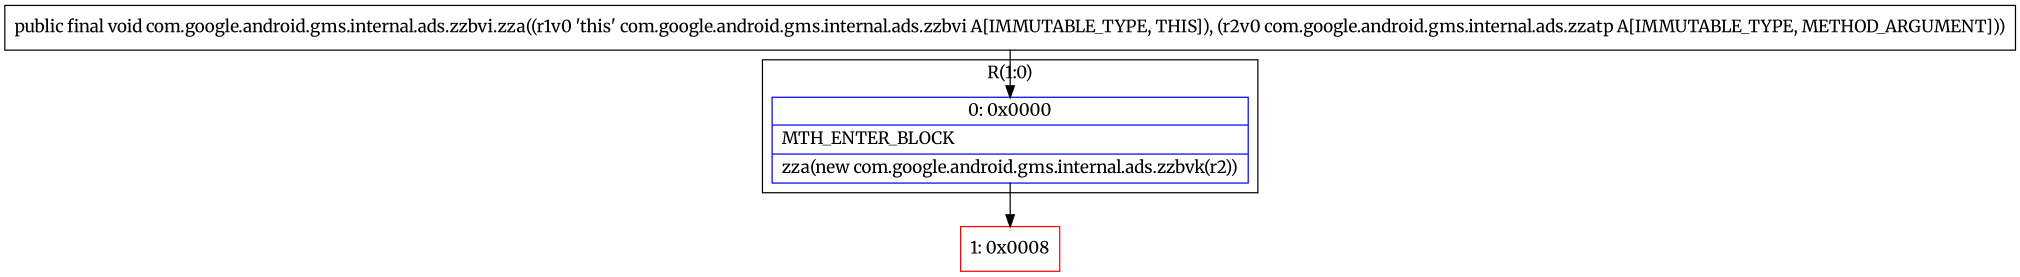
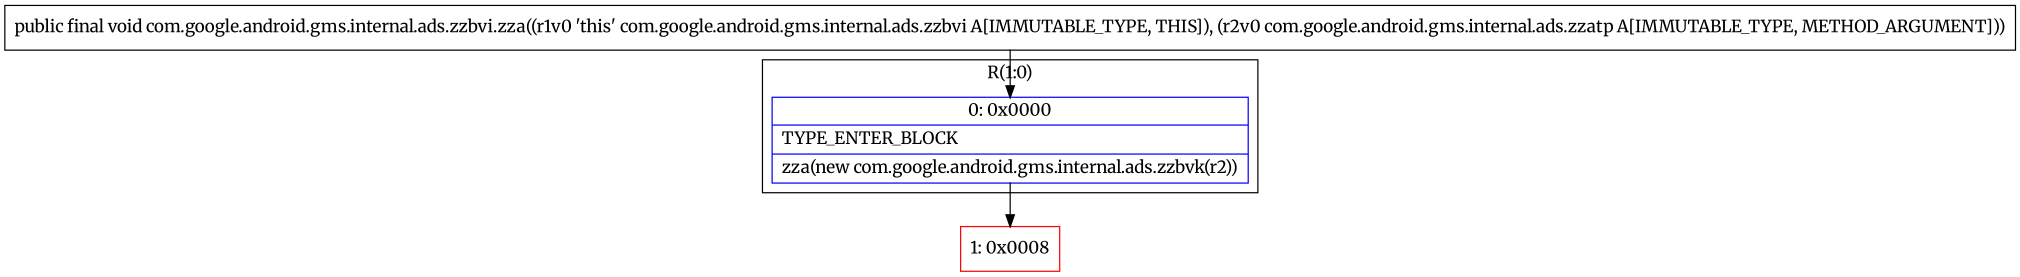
(868, 139) -> (870, 139)
